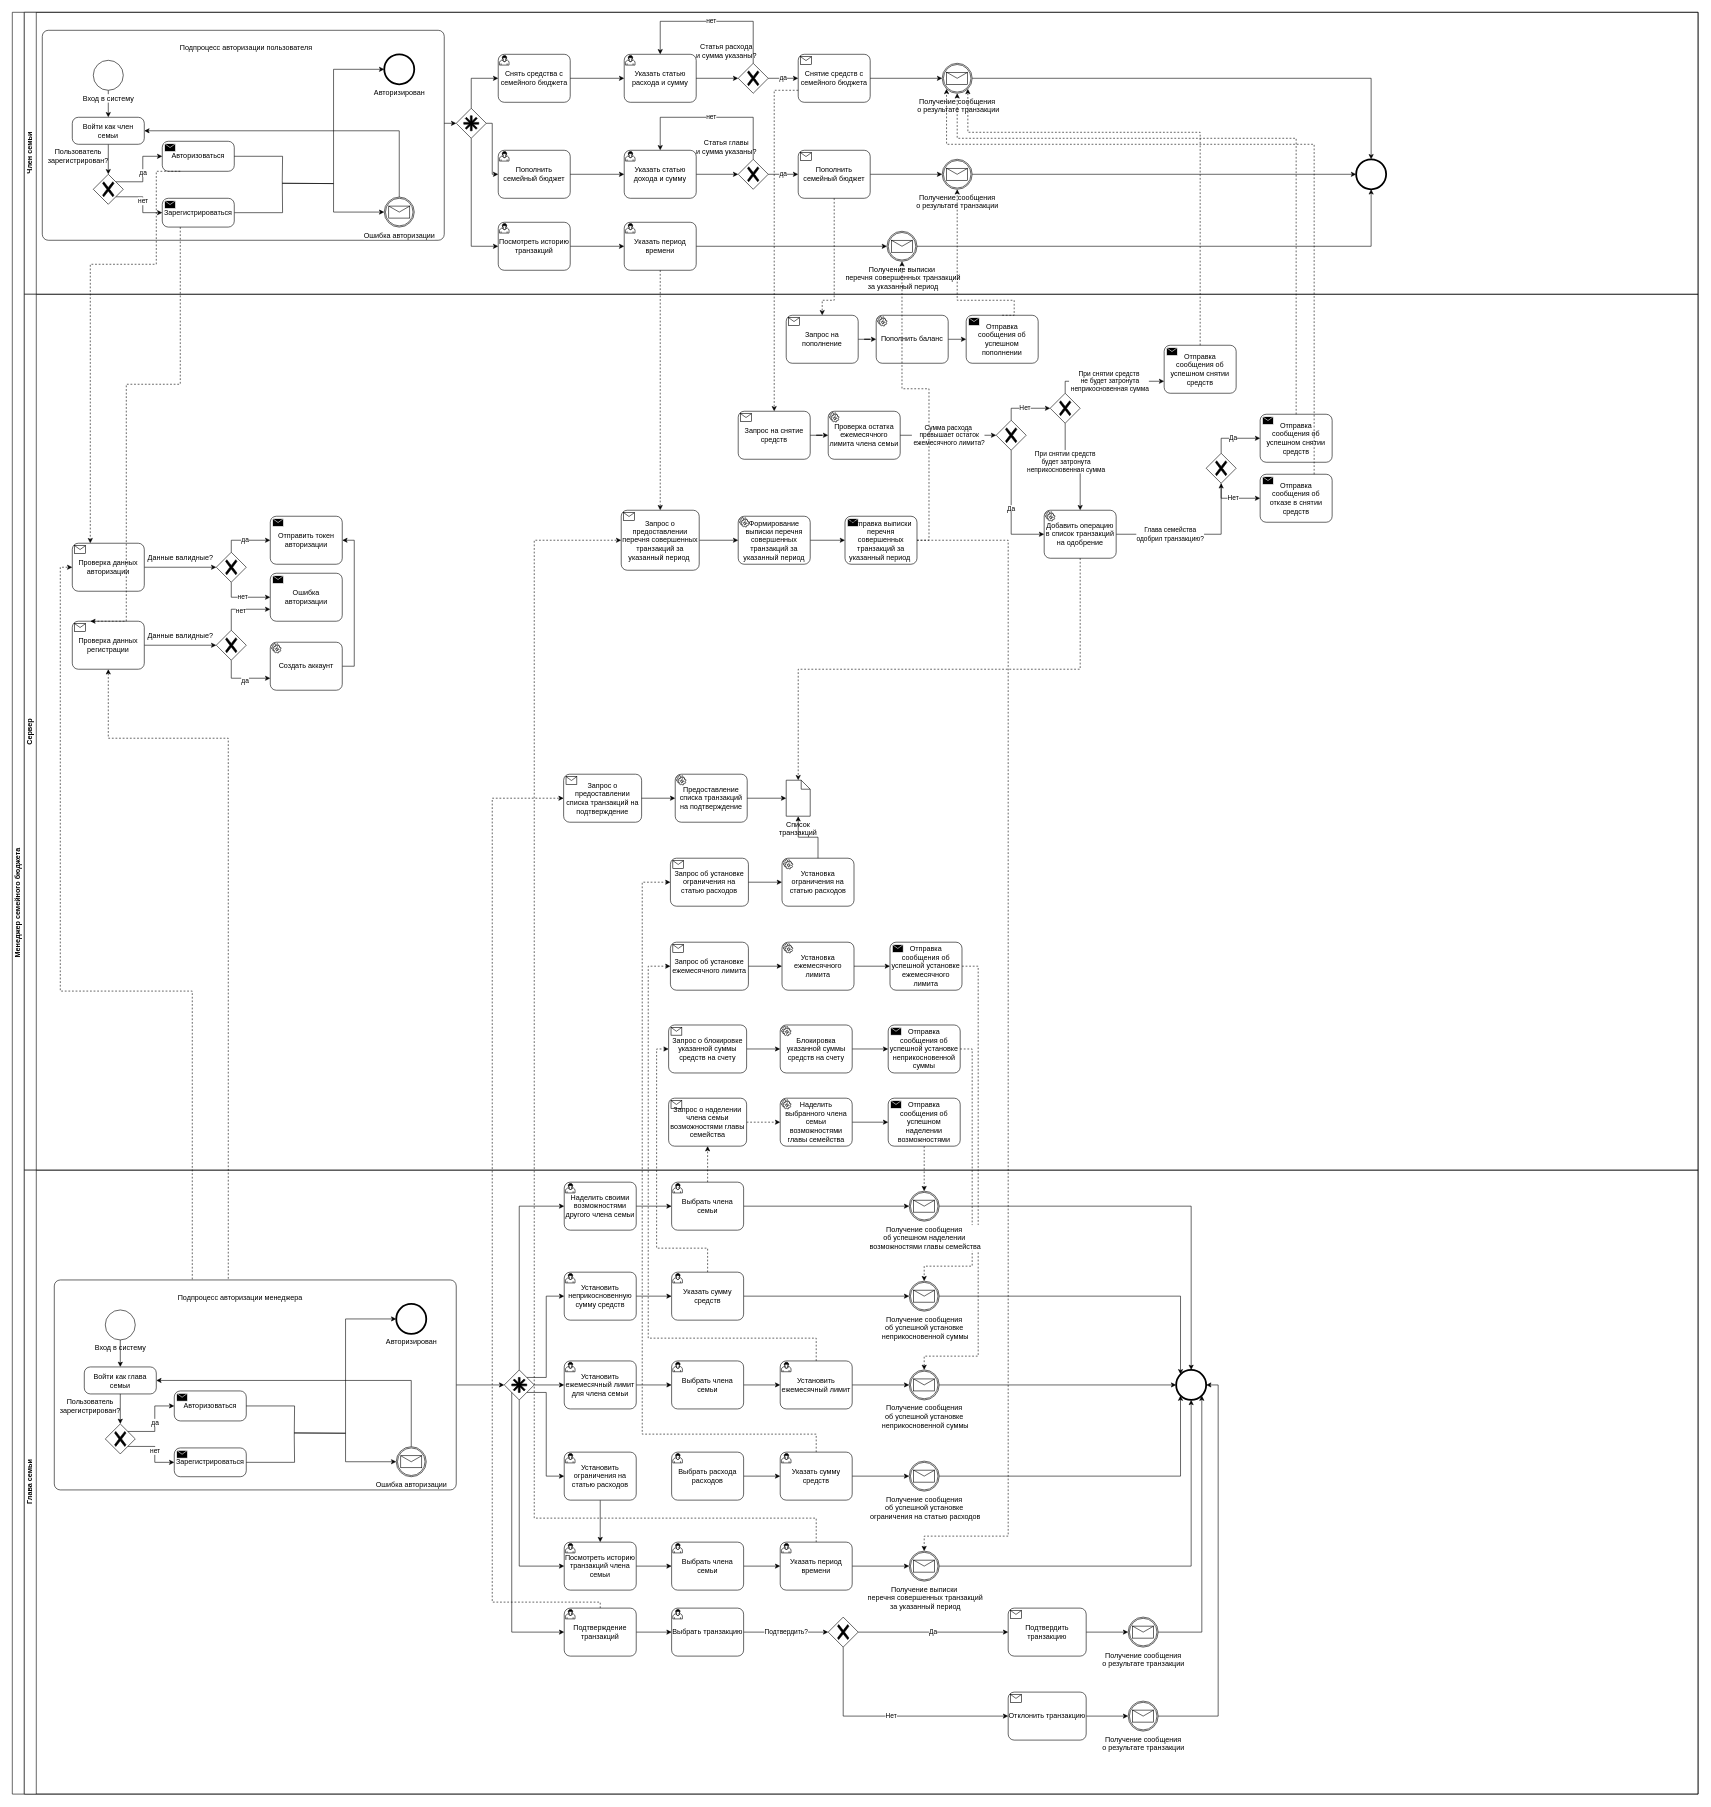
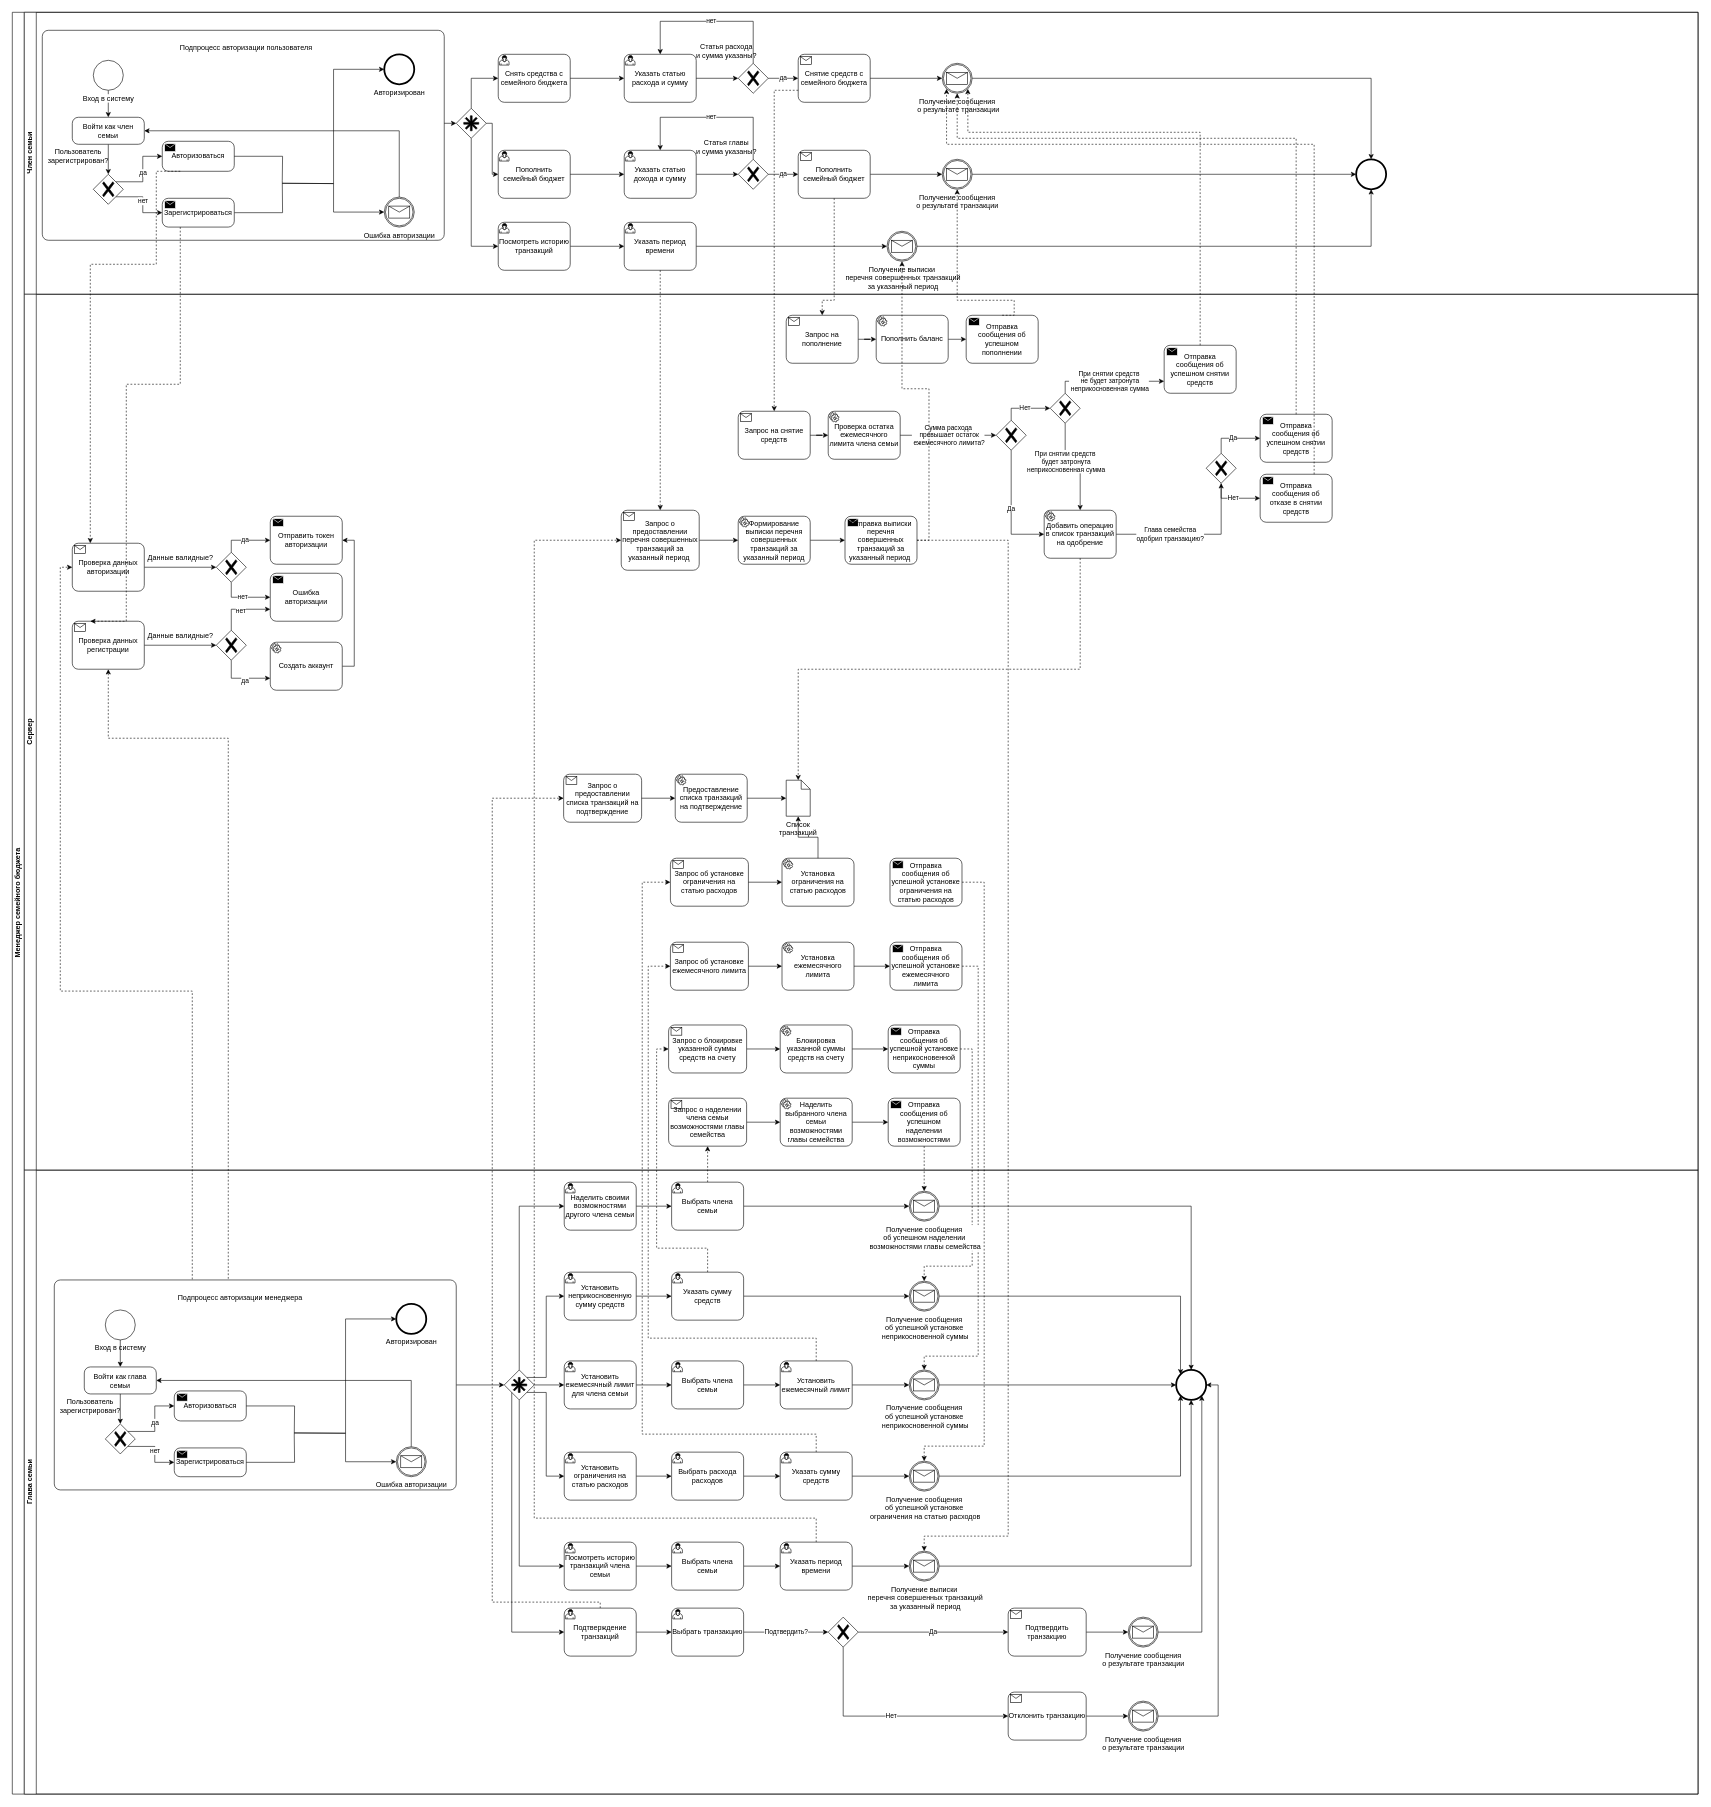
none -> (926, 882)
(761, 1122) -> (761, 1122)
none -> (924, 1455)
(600, 1536) -> (666, 1476)
